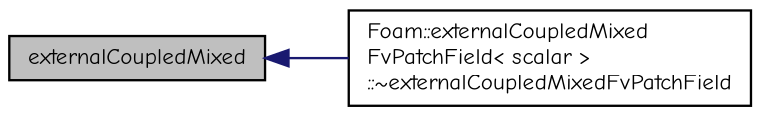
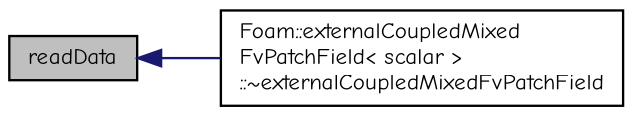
(137, 58) -> (73, 58)
